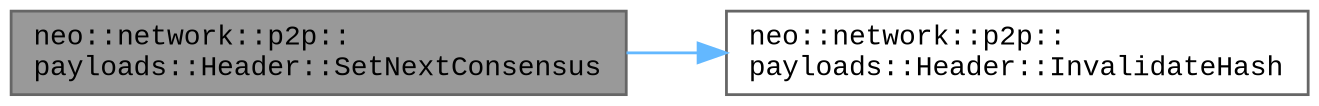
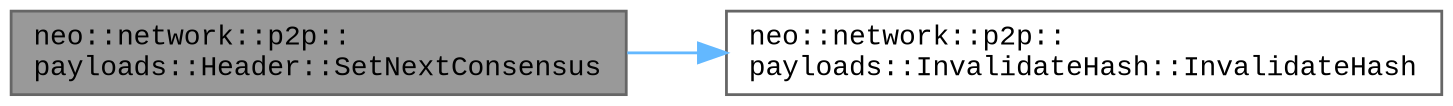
(1017, 53) -> (1084, 53)
